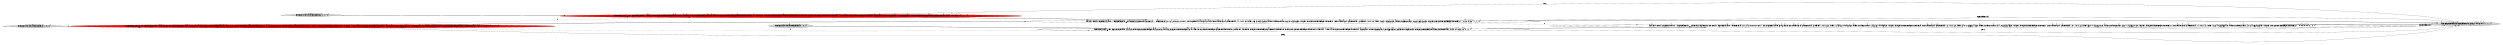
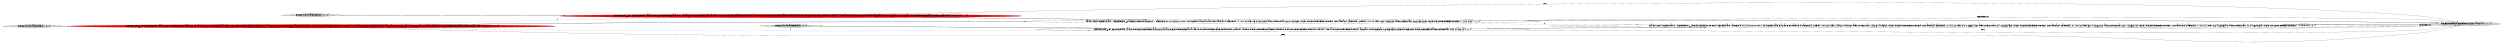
(791, 26) -> (791, 26)
